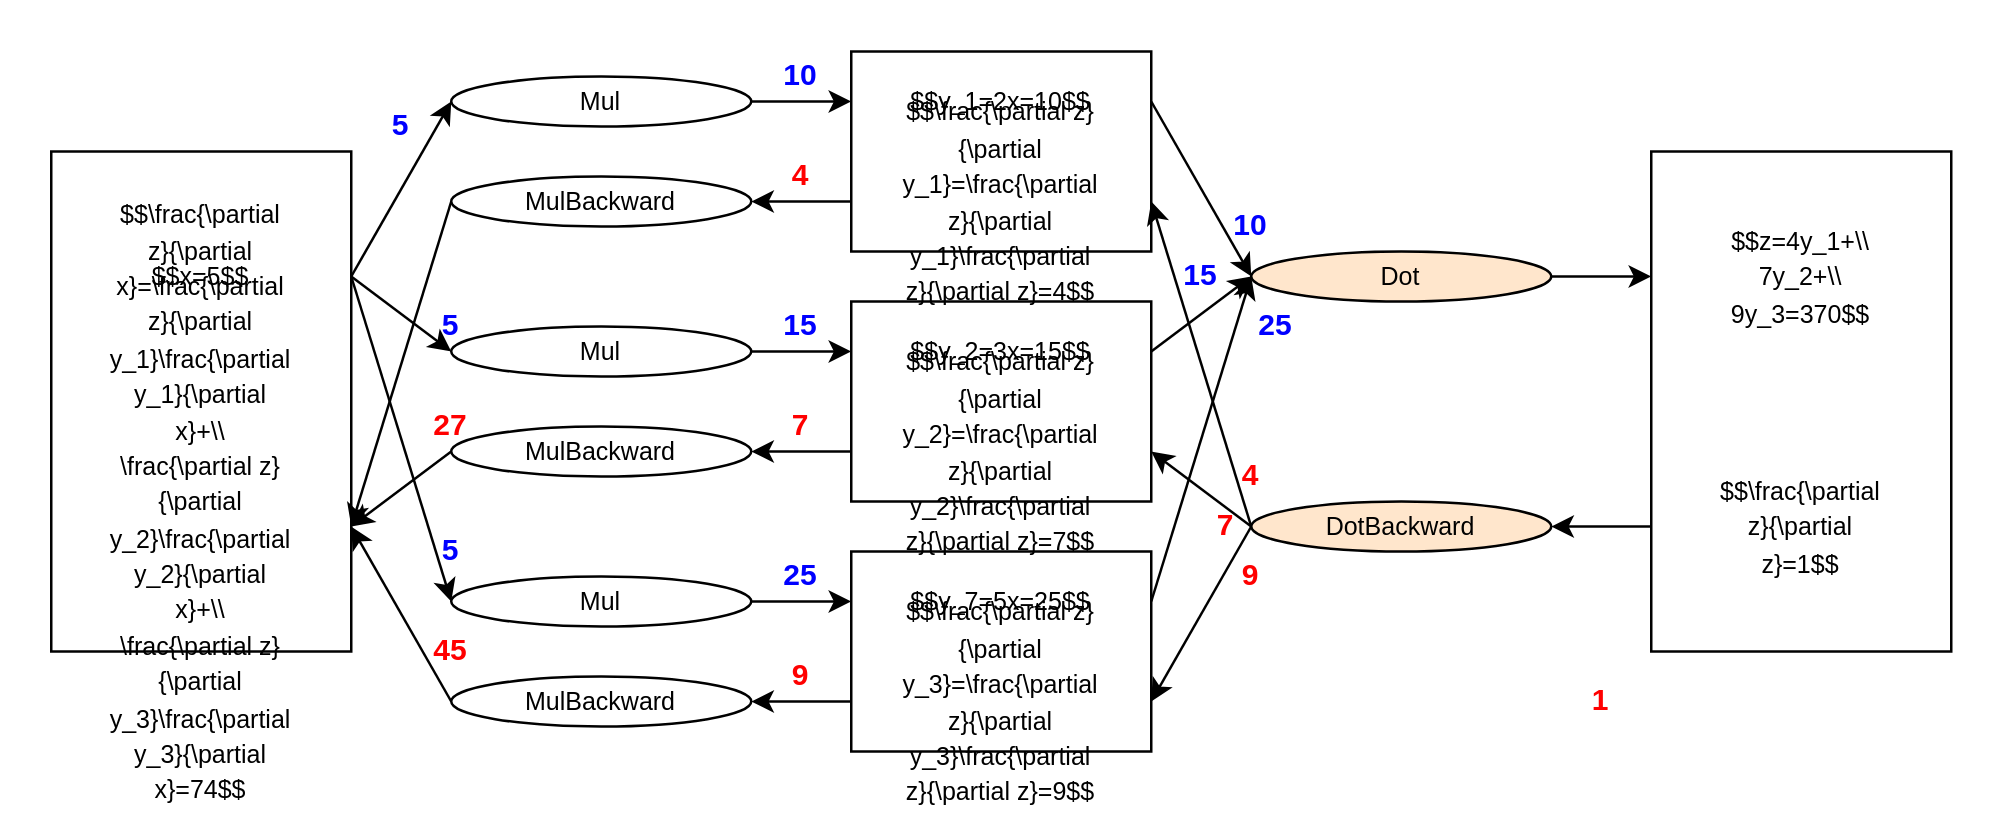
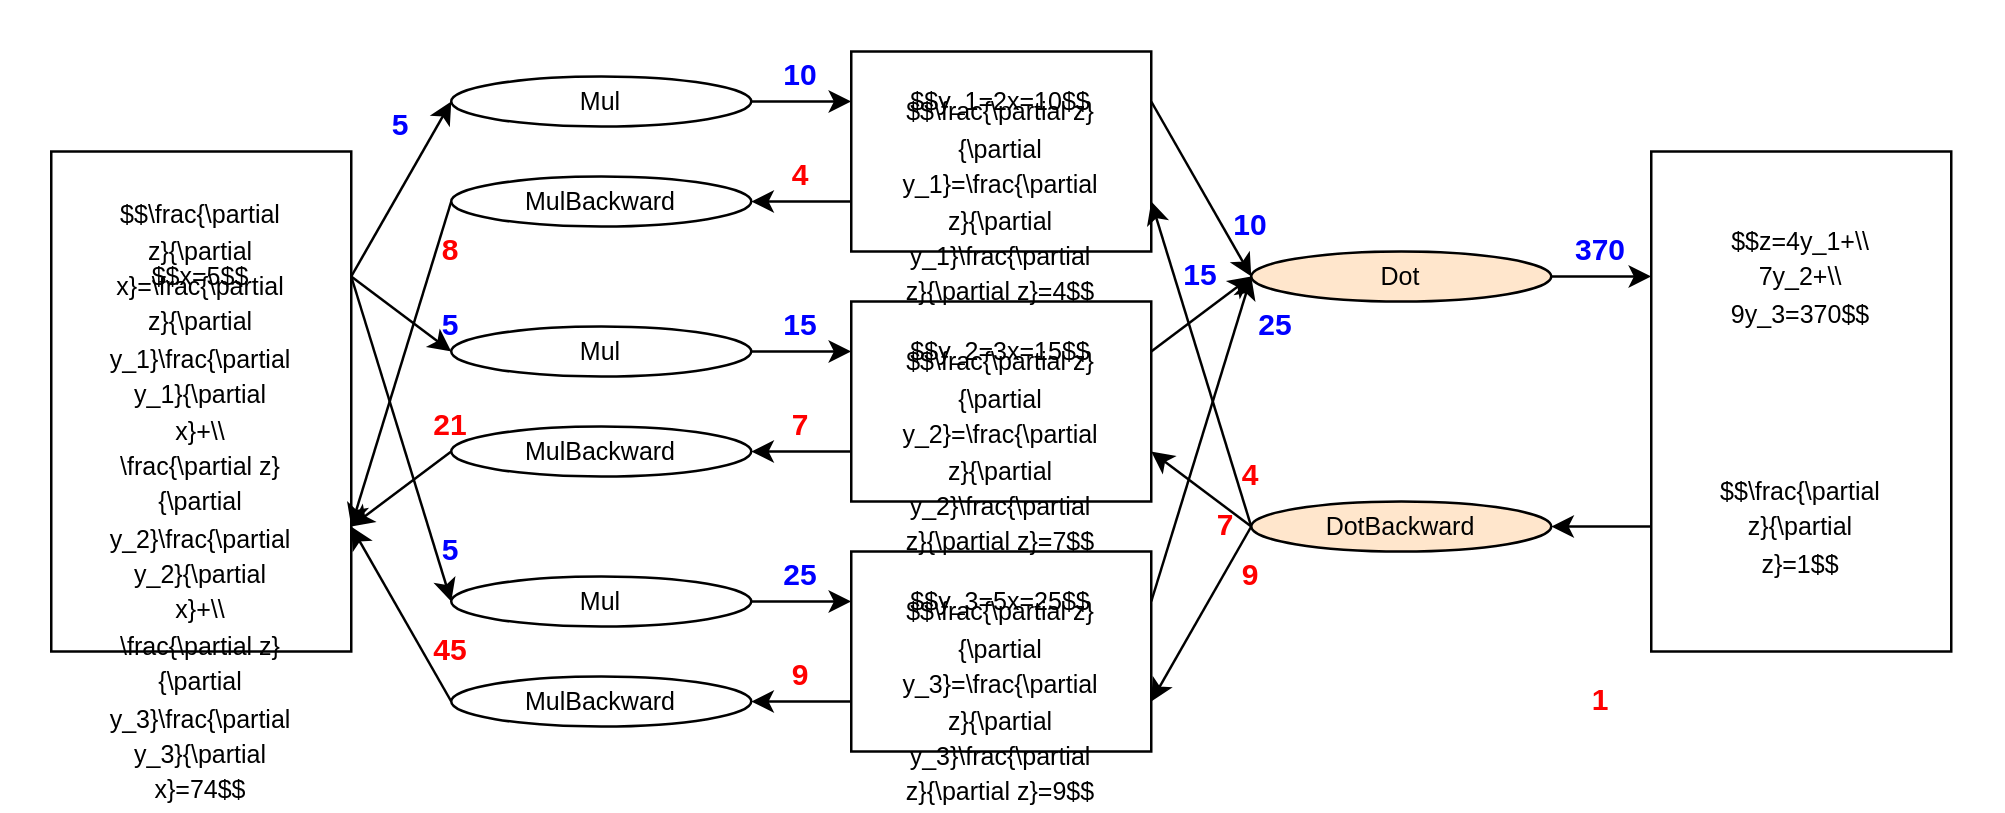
none -> (451, 251)
none -> (1601, 251)
(451, 426) -> (451, 426)
(1001, 601) -> (1001, 601)
